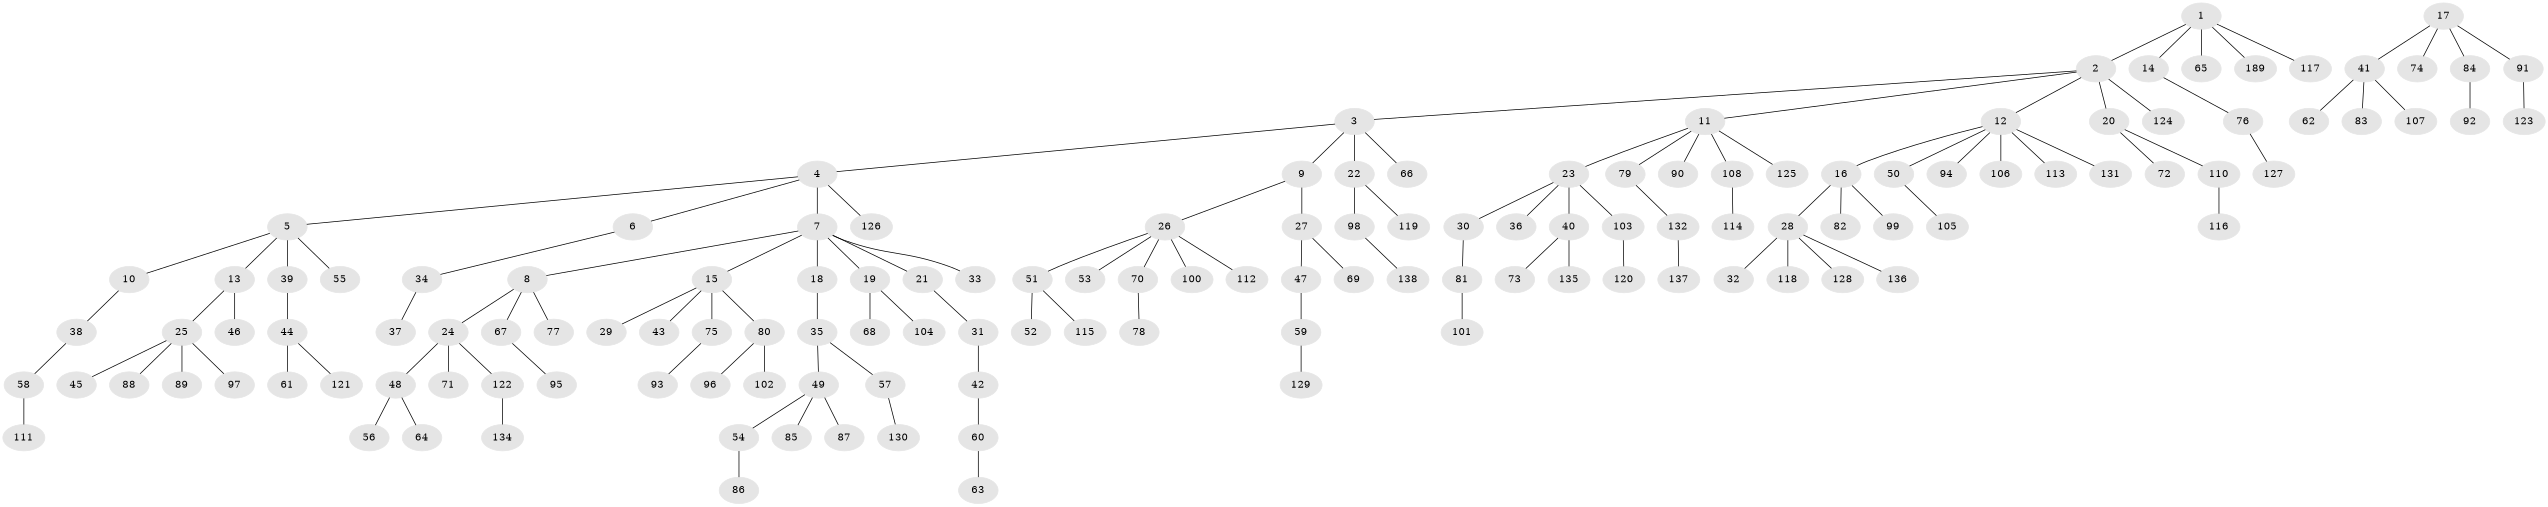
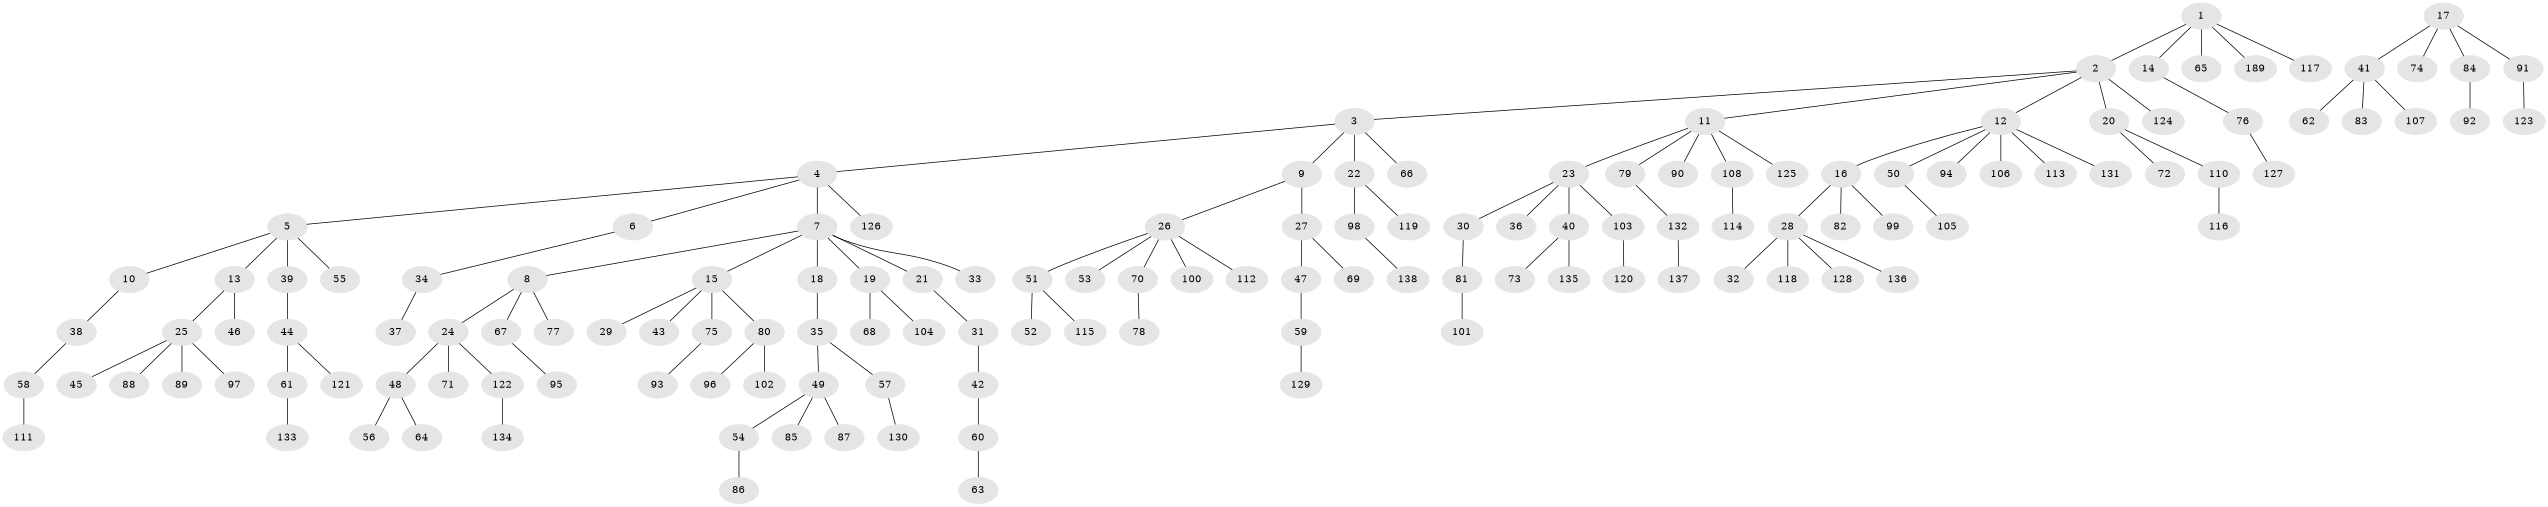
none -> (287, 438)
